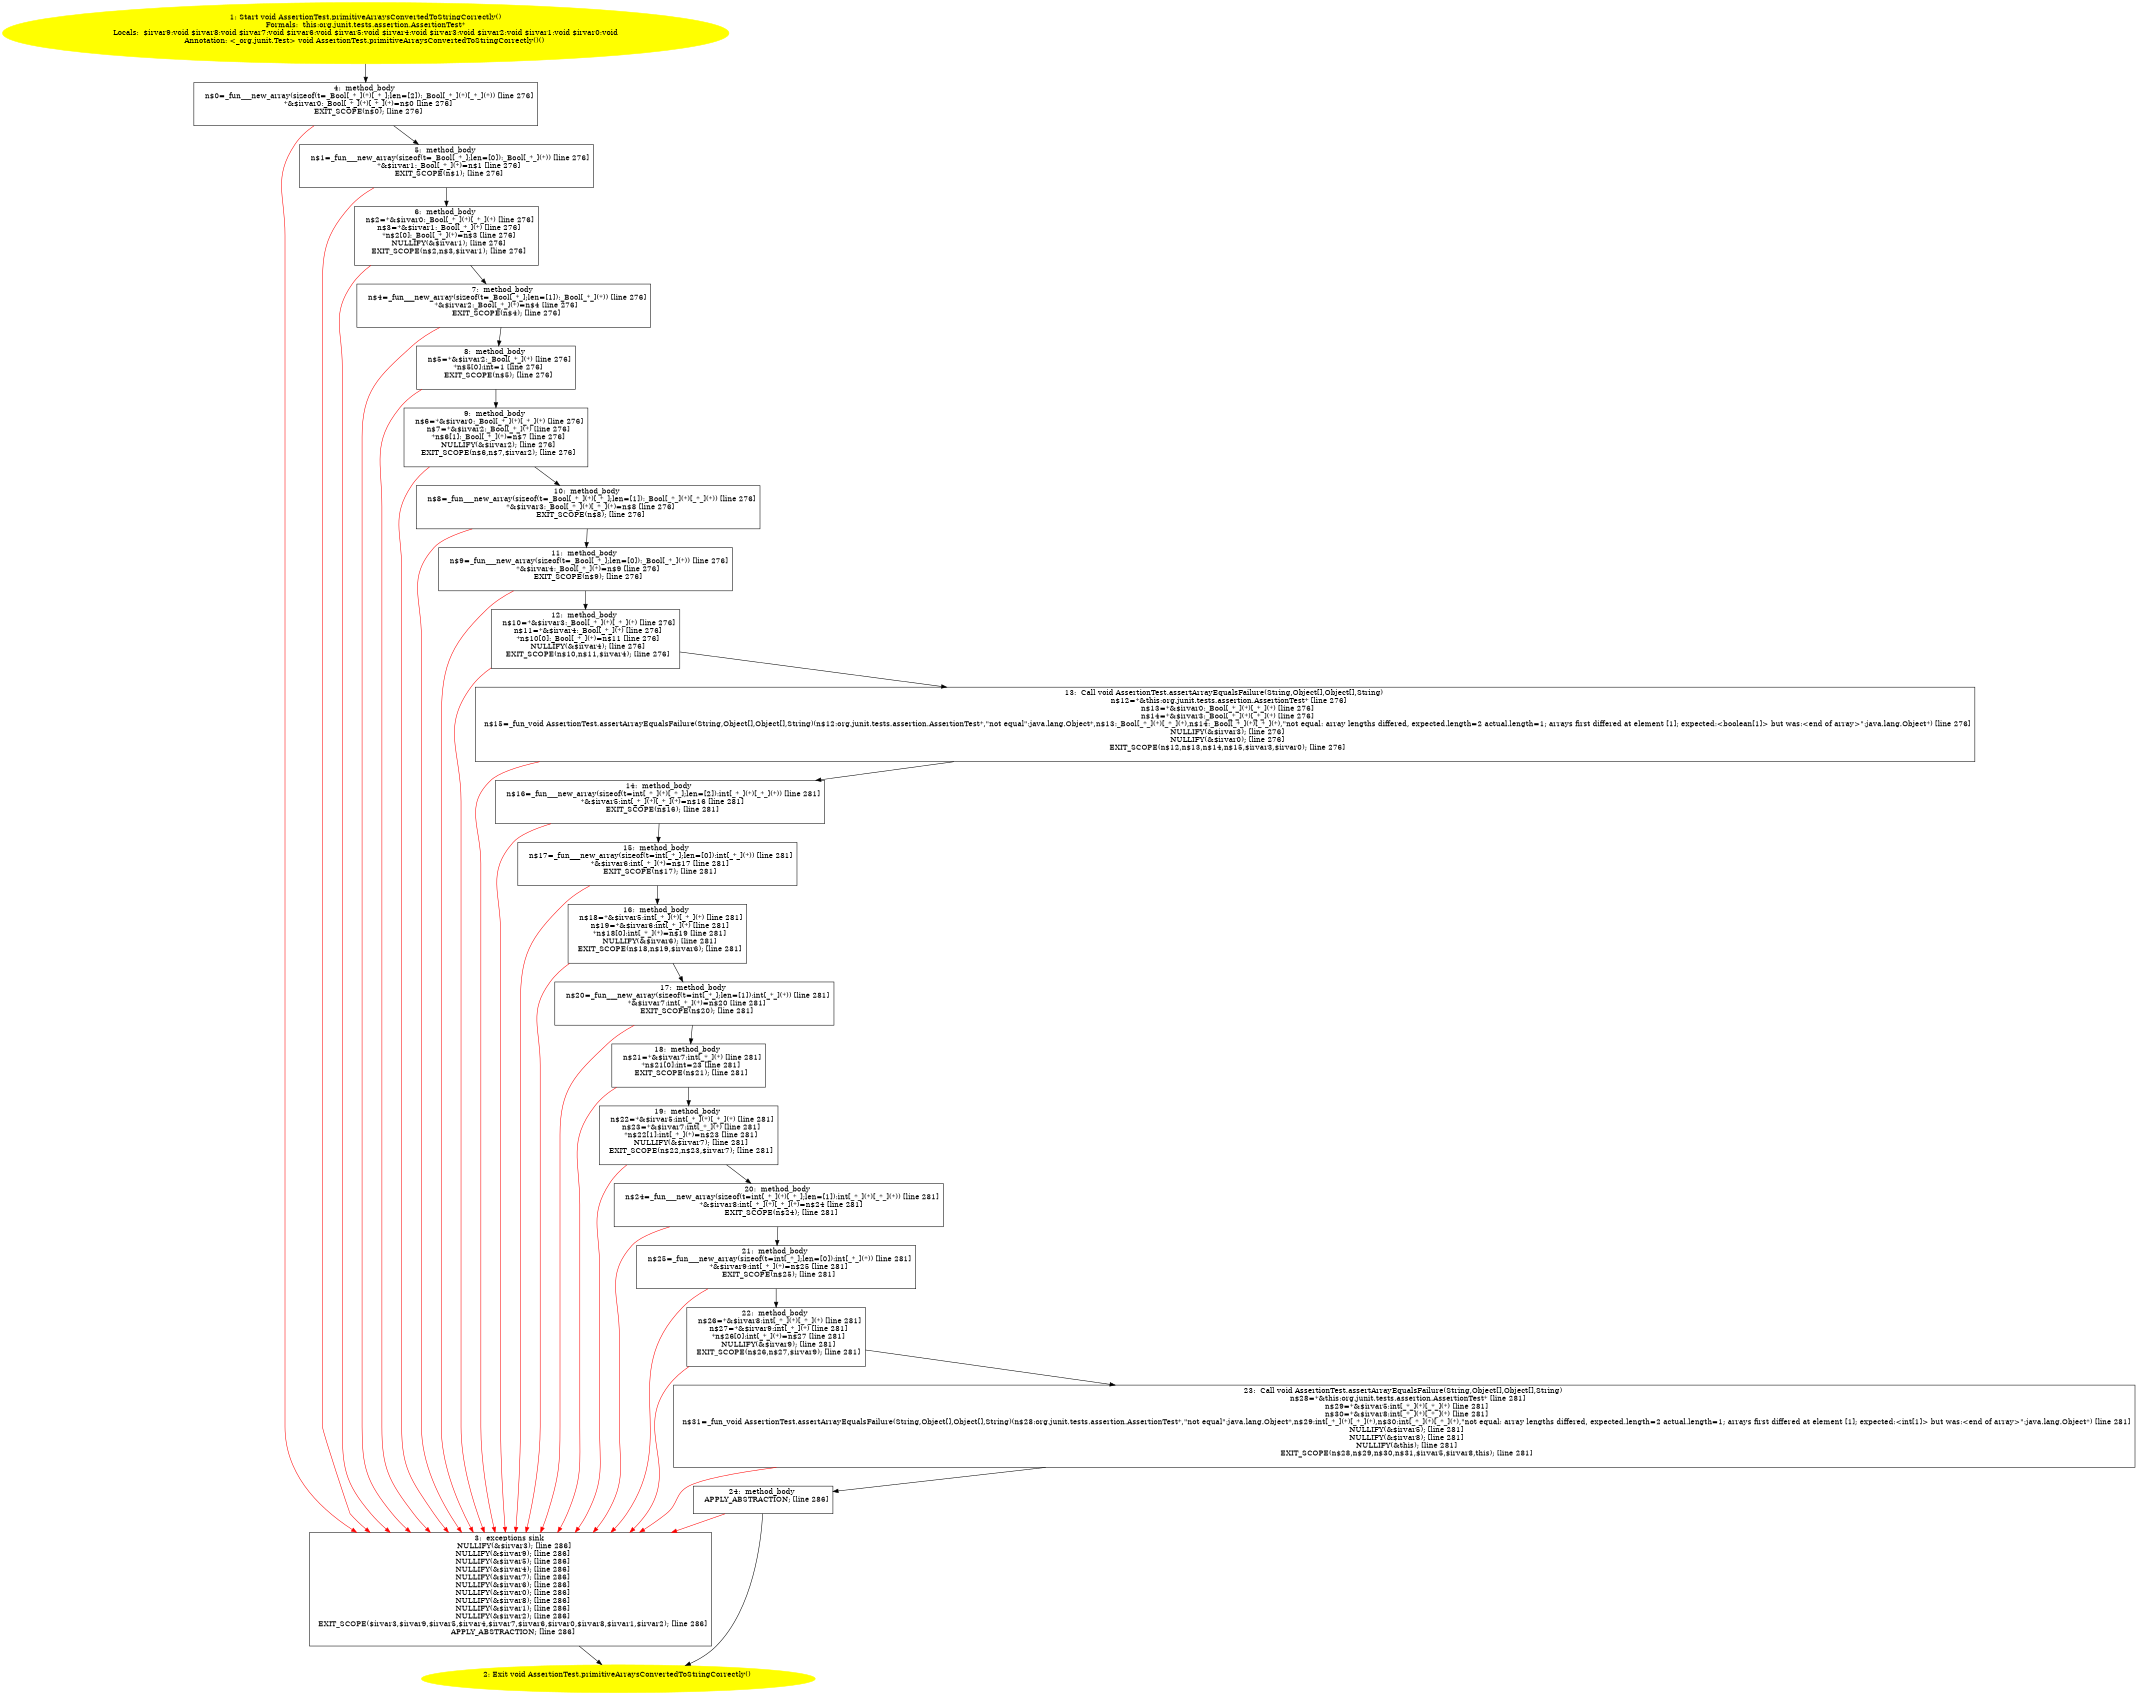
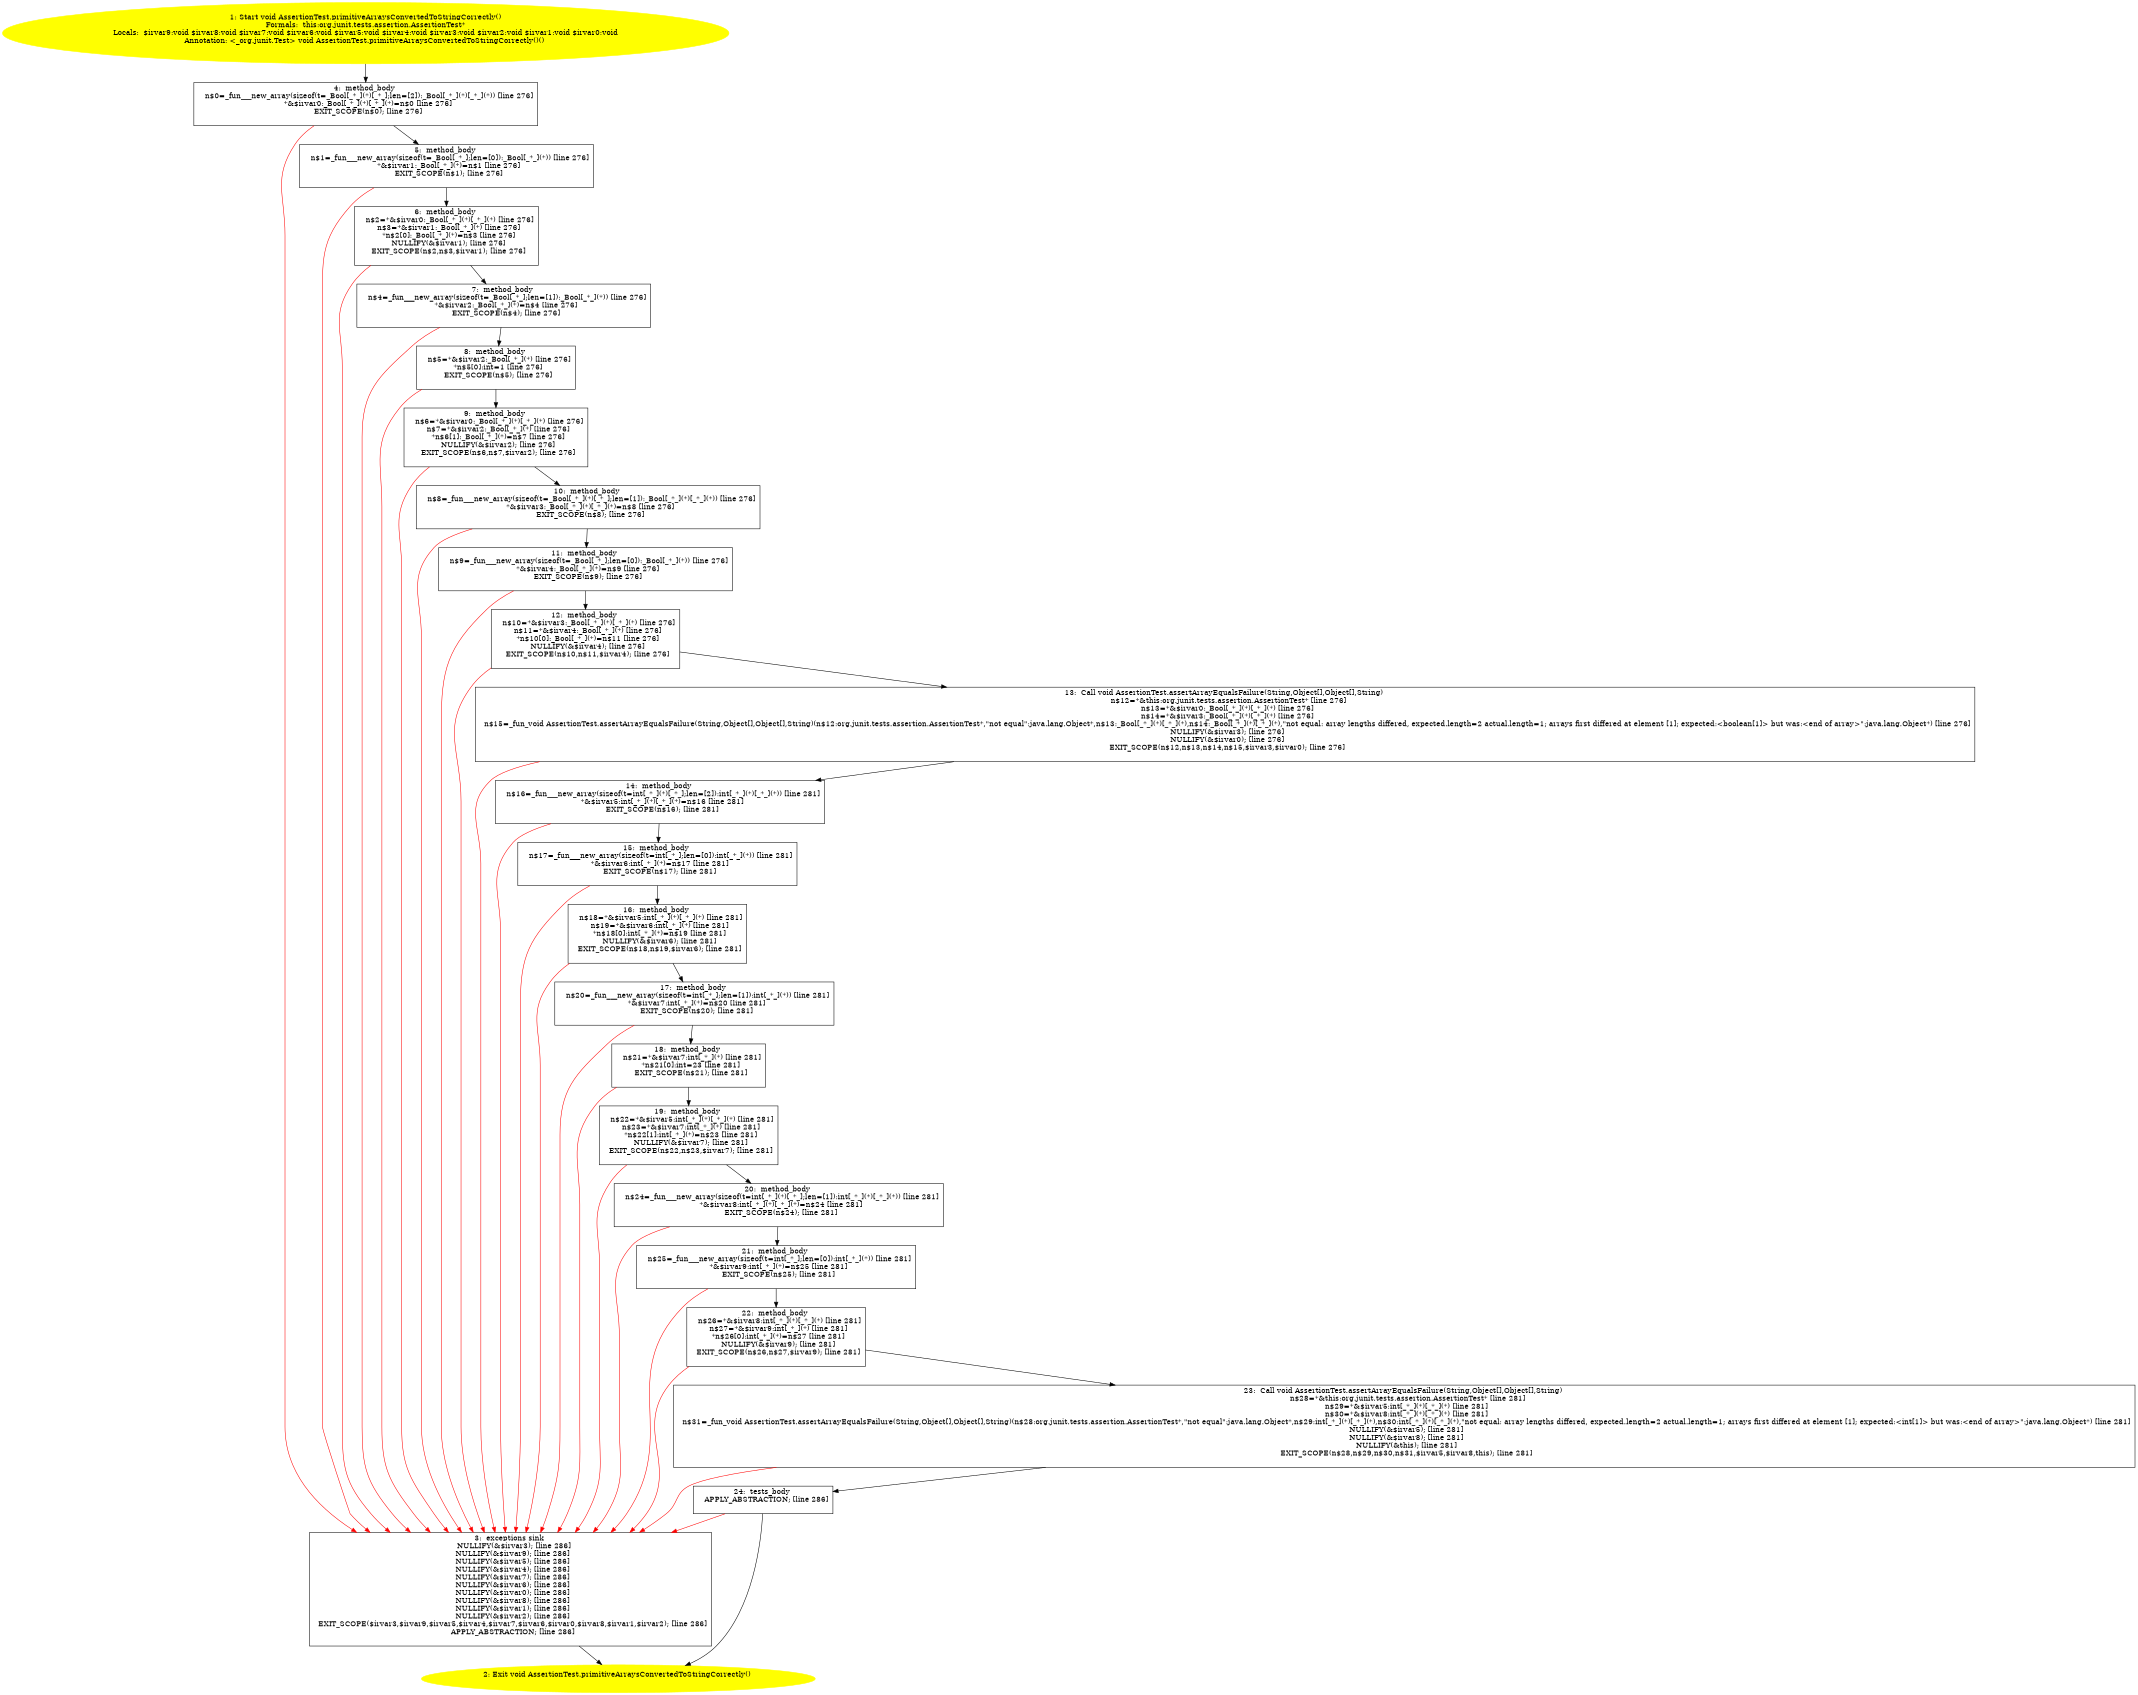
(763, 1500) -> (763, 1500)
